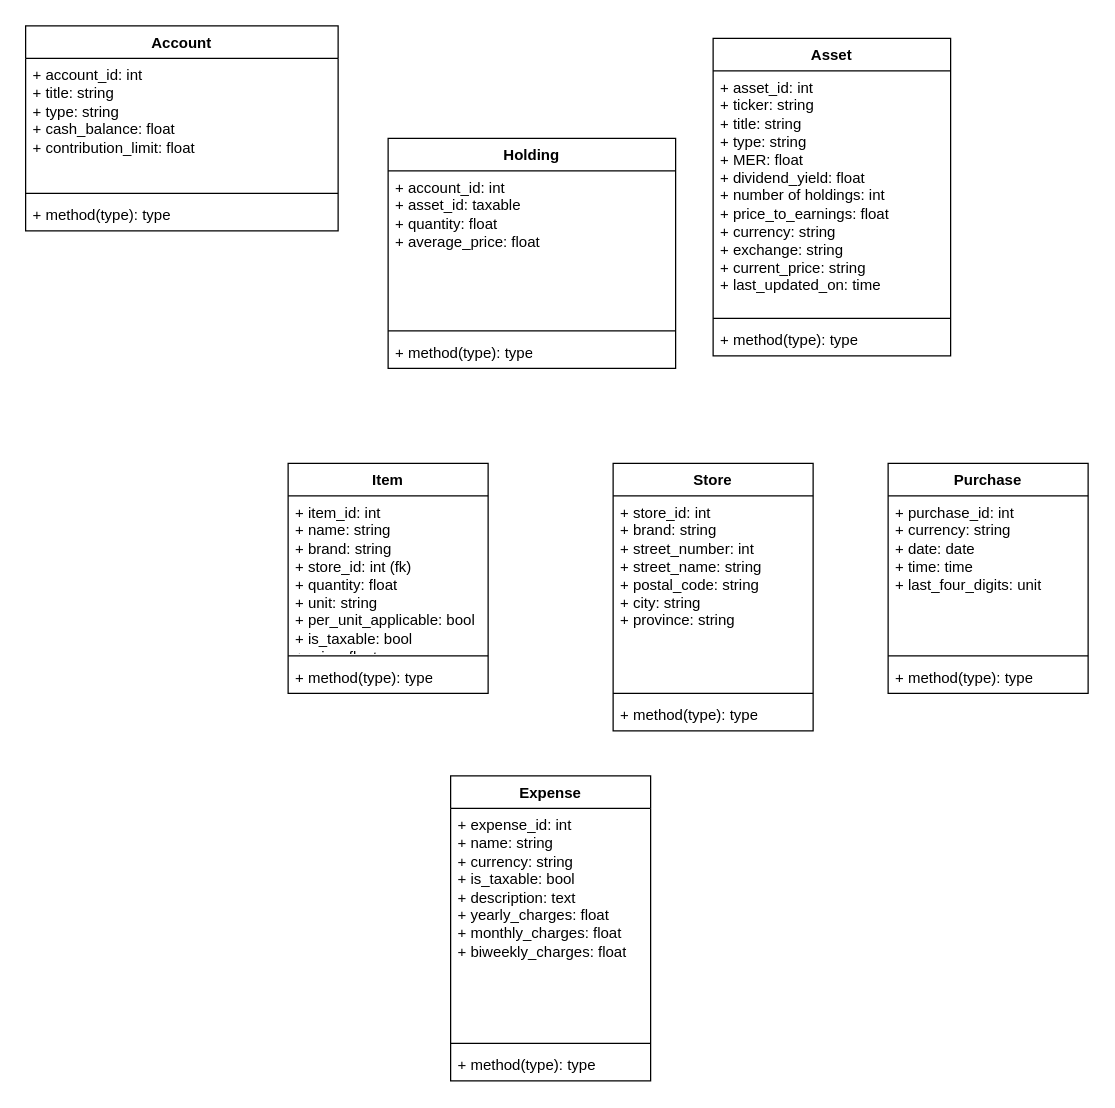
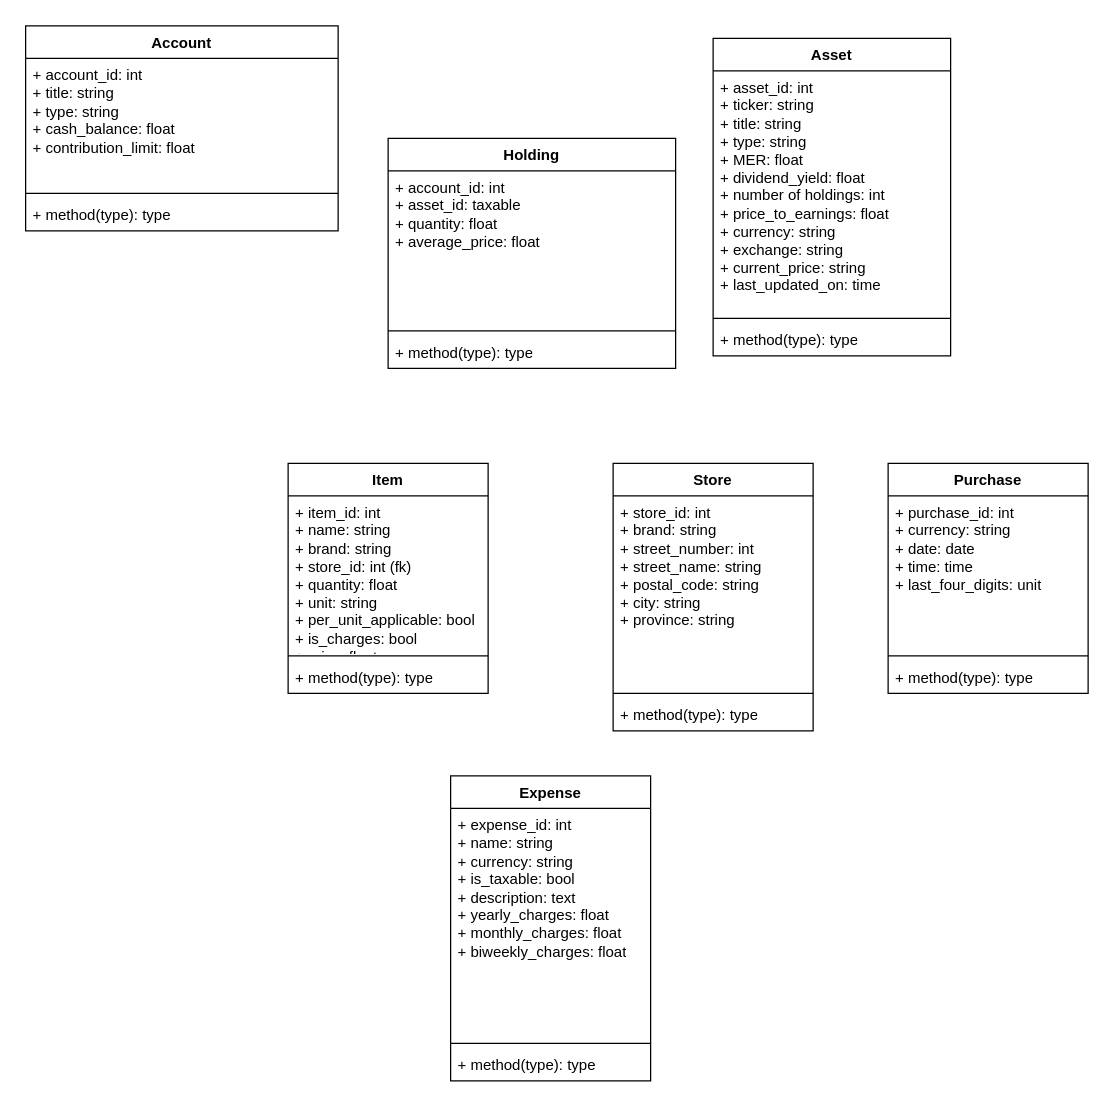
(389, 594) -> (389, 594)
